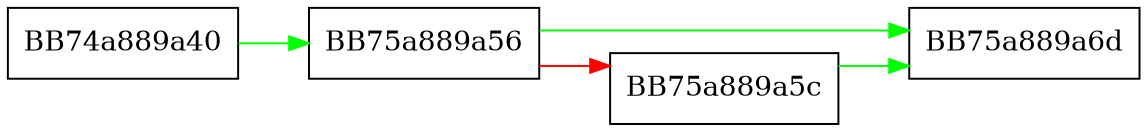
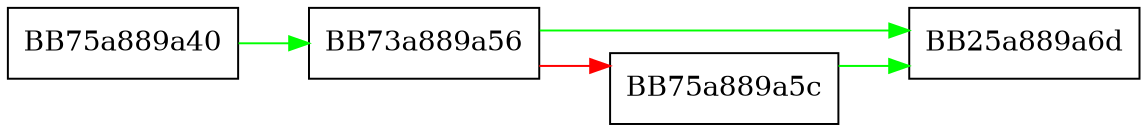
(123, 43) -> (123, 43)
(424, 43) -> (424, 43)
(1024, 43) -> (1024, 43)
